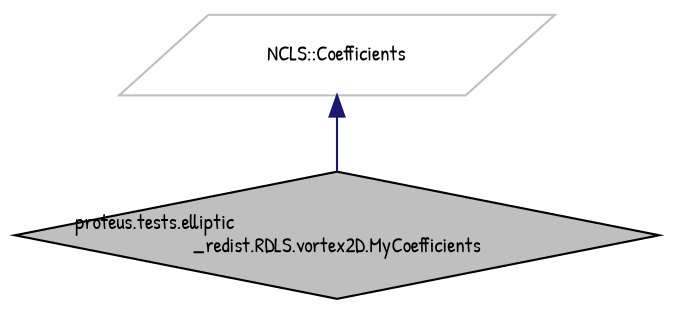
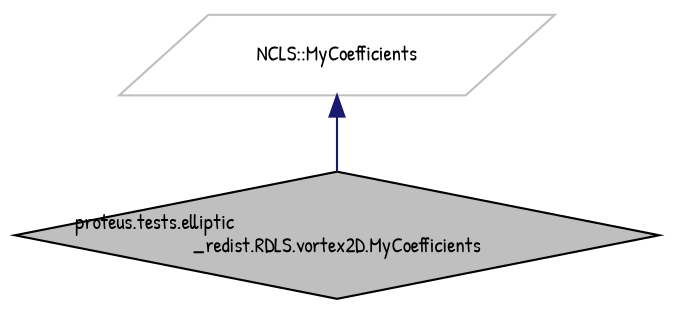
(337, 55) -> (337, 55)
